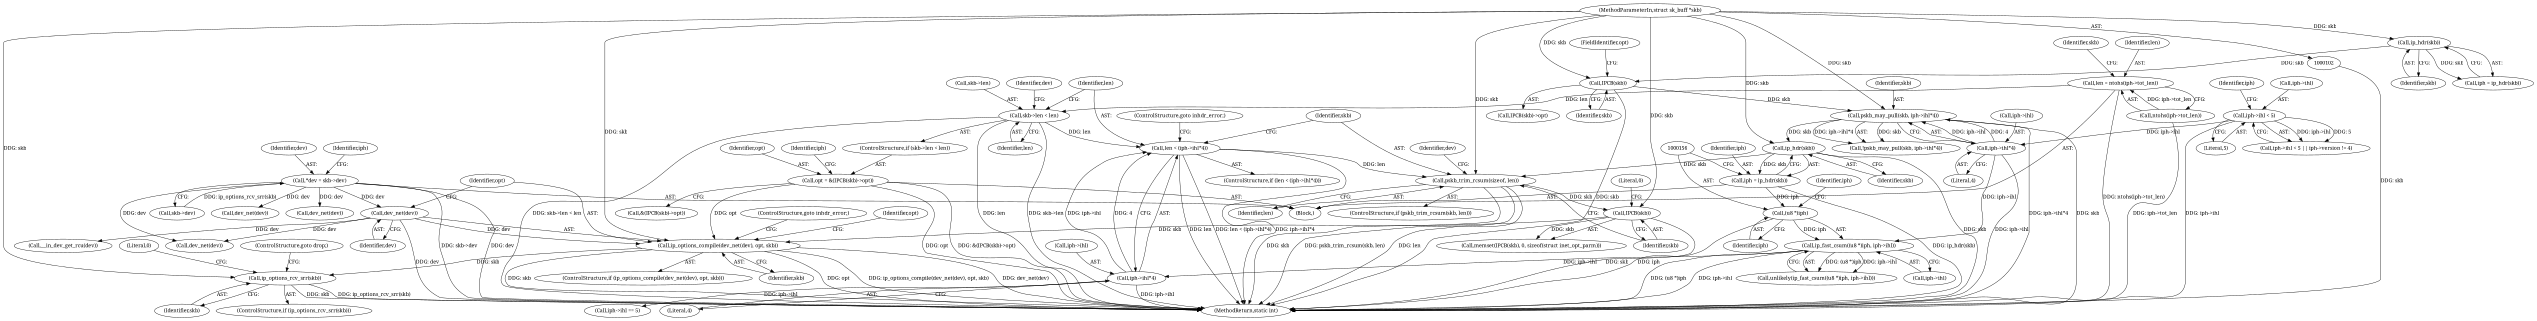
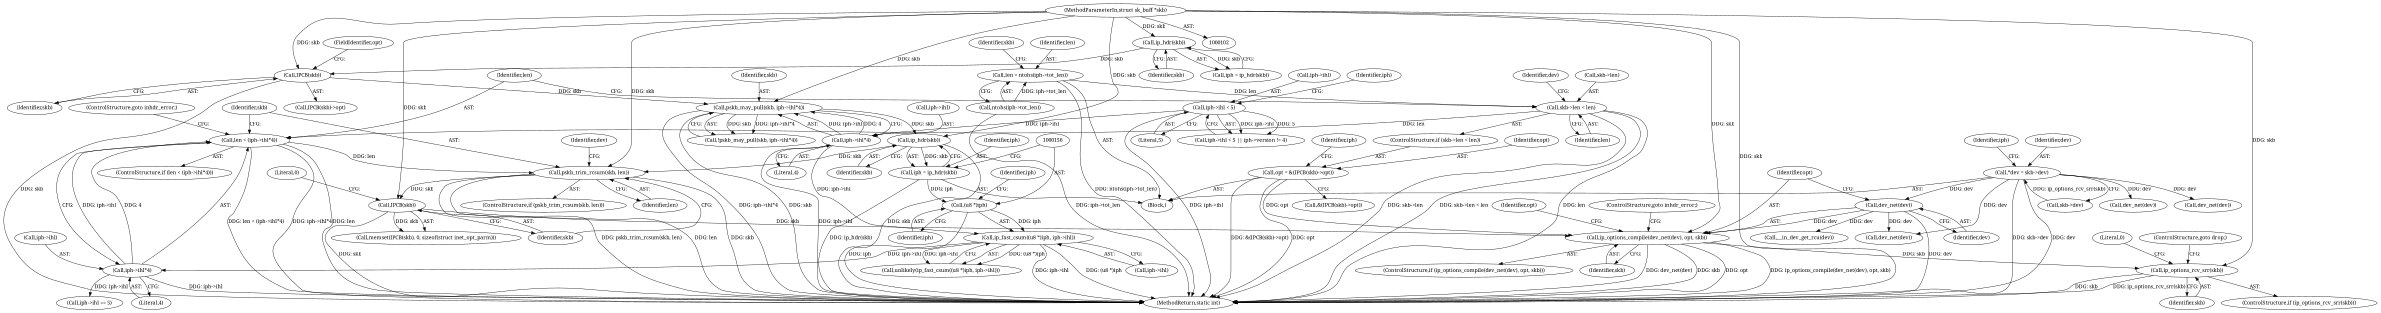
none -> (690, 122)
(1476, 181) -> (589, 173)
(2188, 297) -> (1742, 239)
